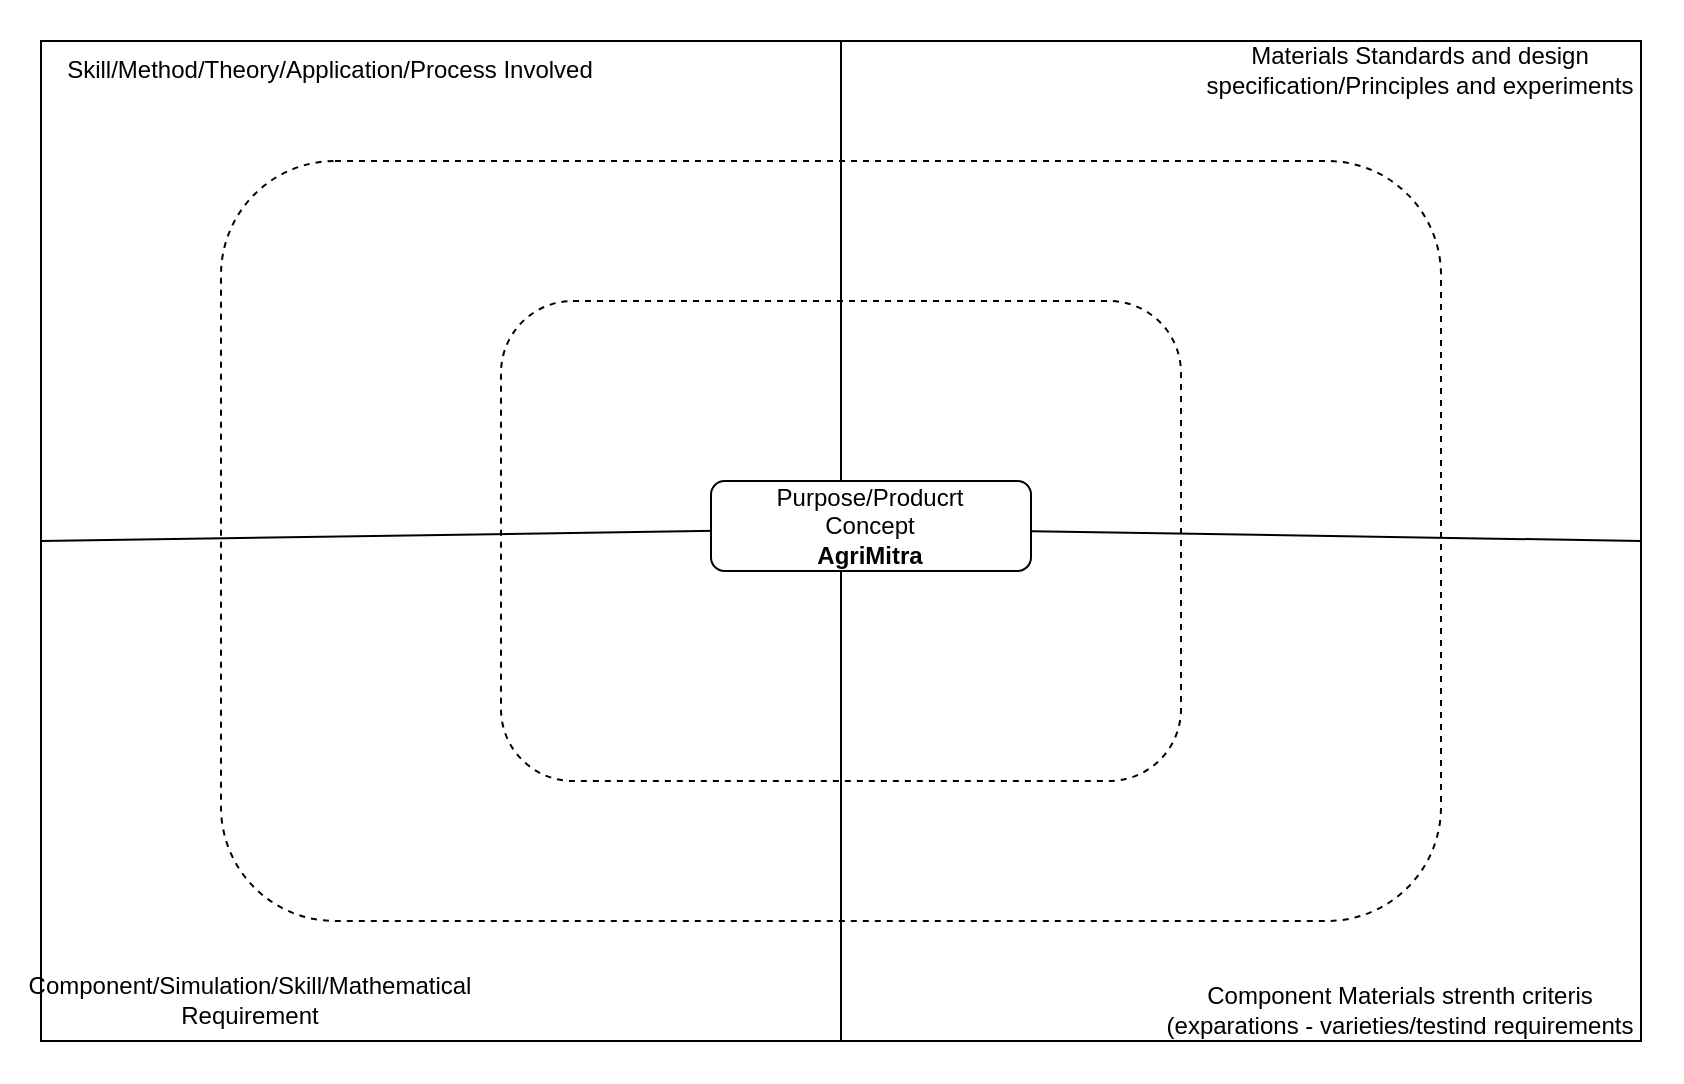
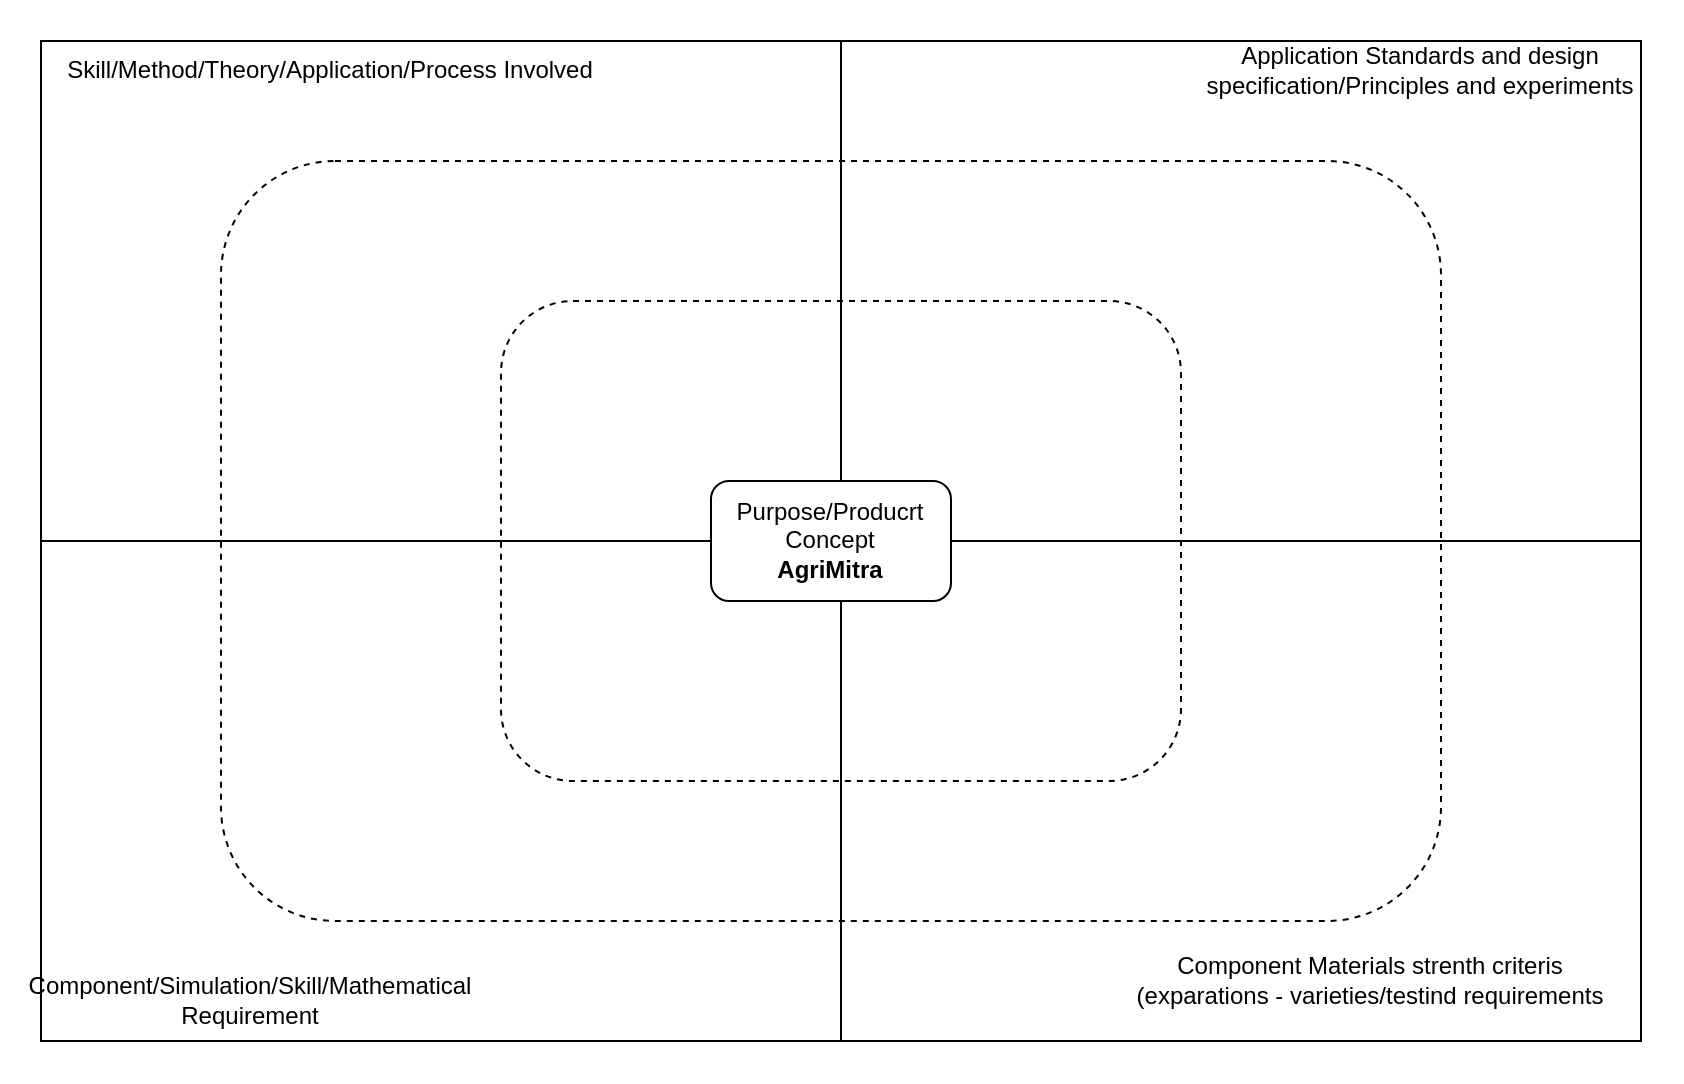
(1421, 71) -> (1421, 71)
(871, 526) -> (831, 541)
(1401, 1011) -> (1371, 981)
